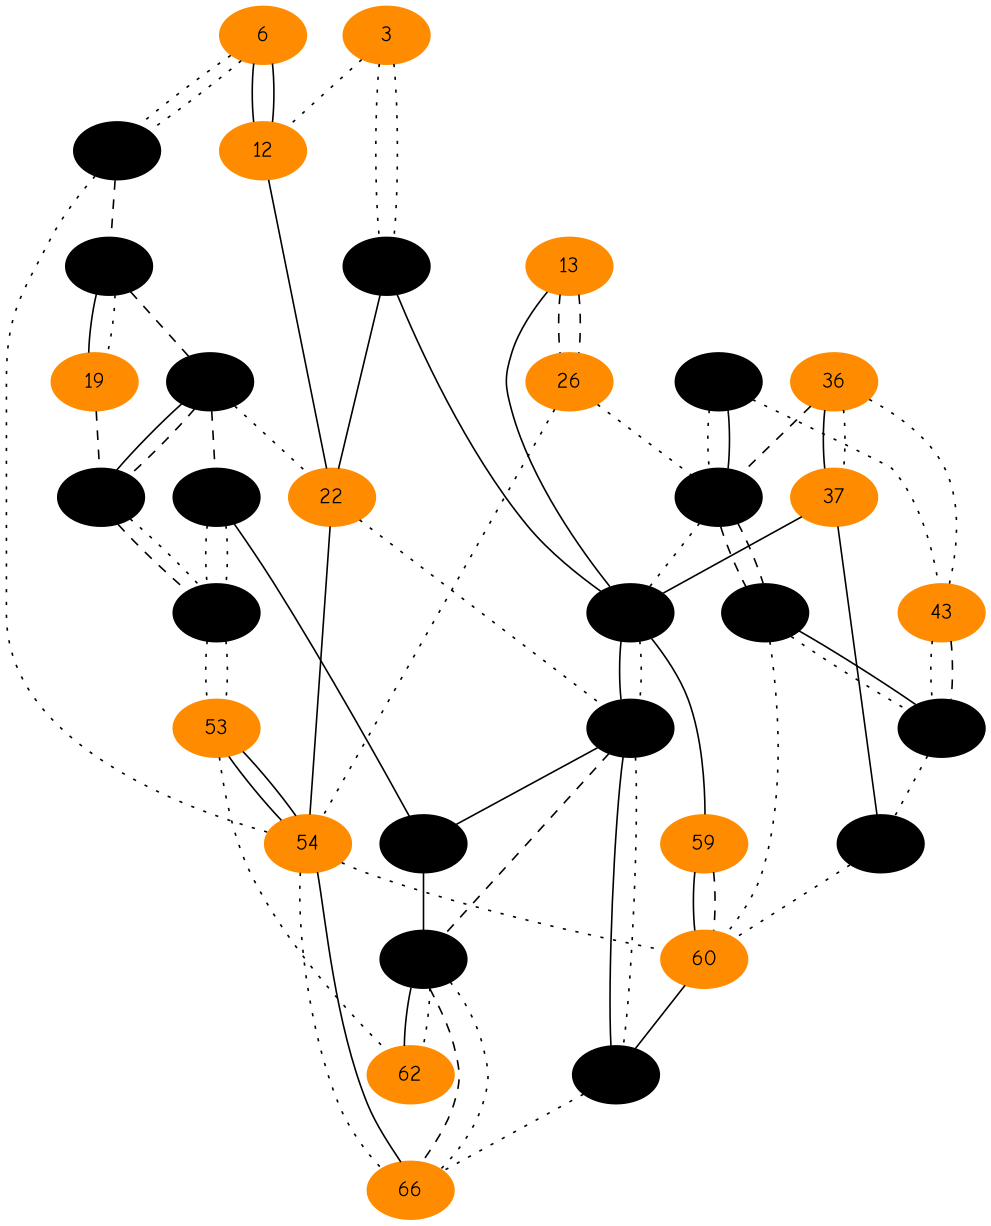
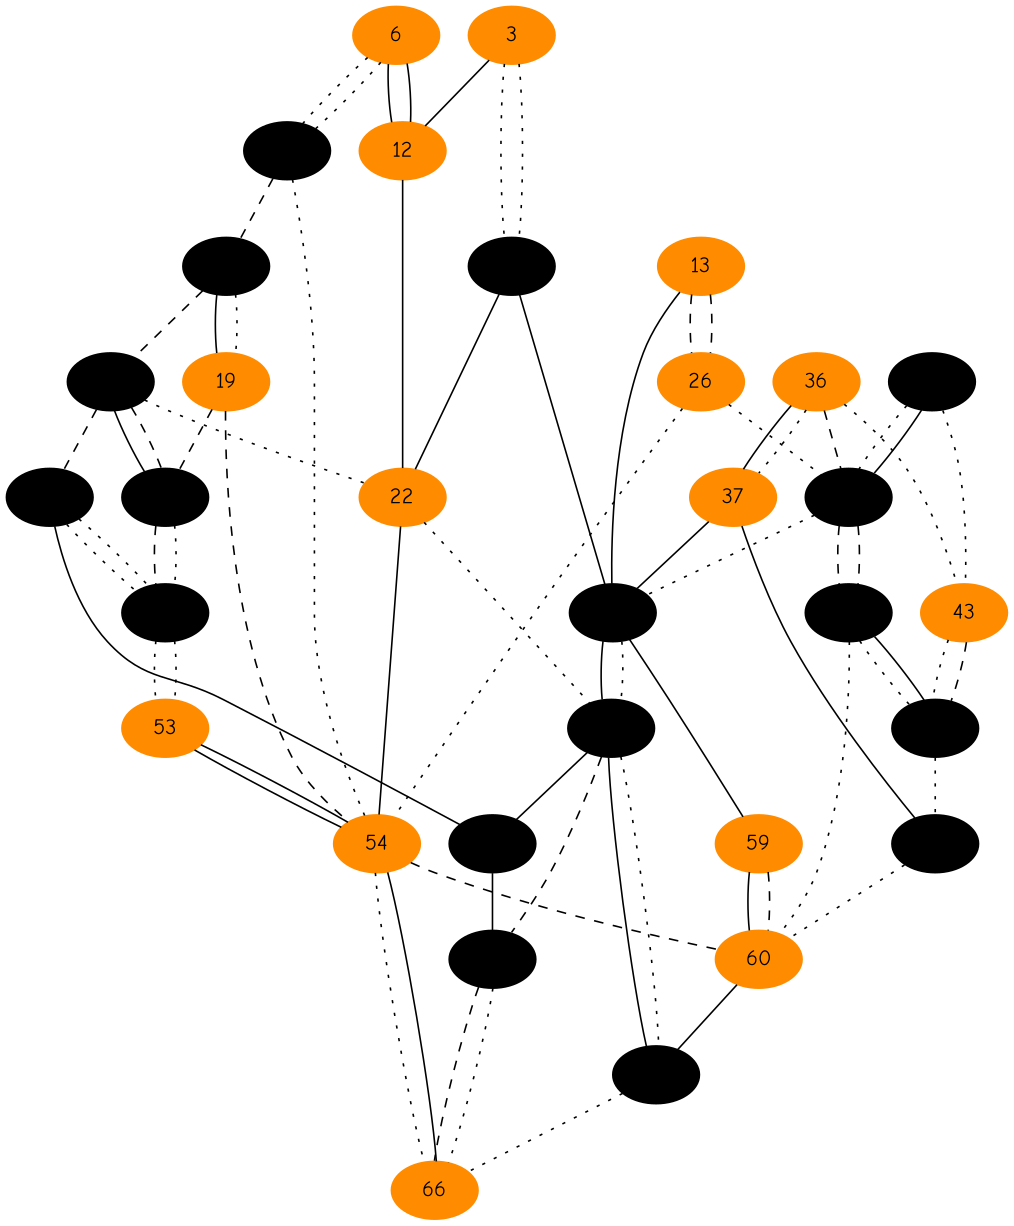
(325, 93) -> (457, 93)
none -> (248, 630)
(500, 913) -> (562, 912)
(411, 1075) -> none
